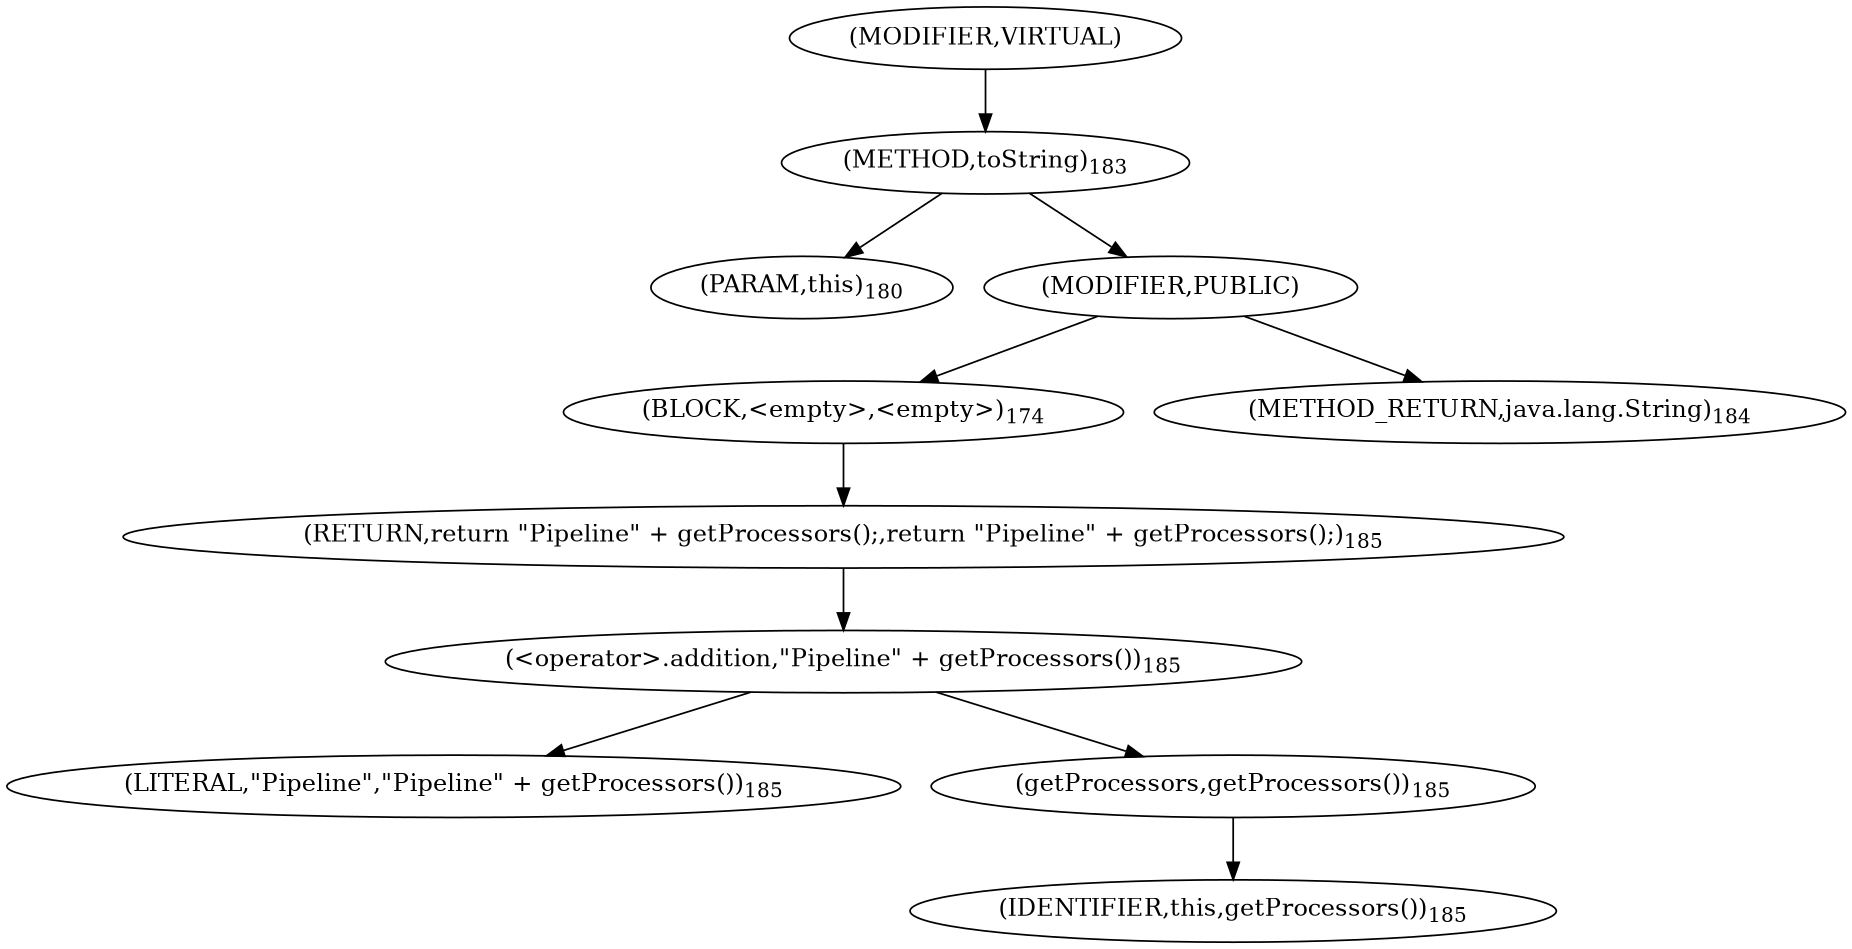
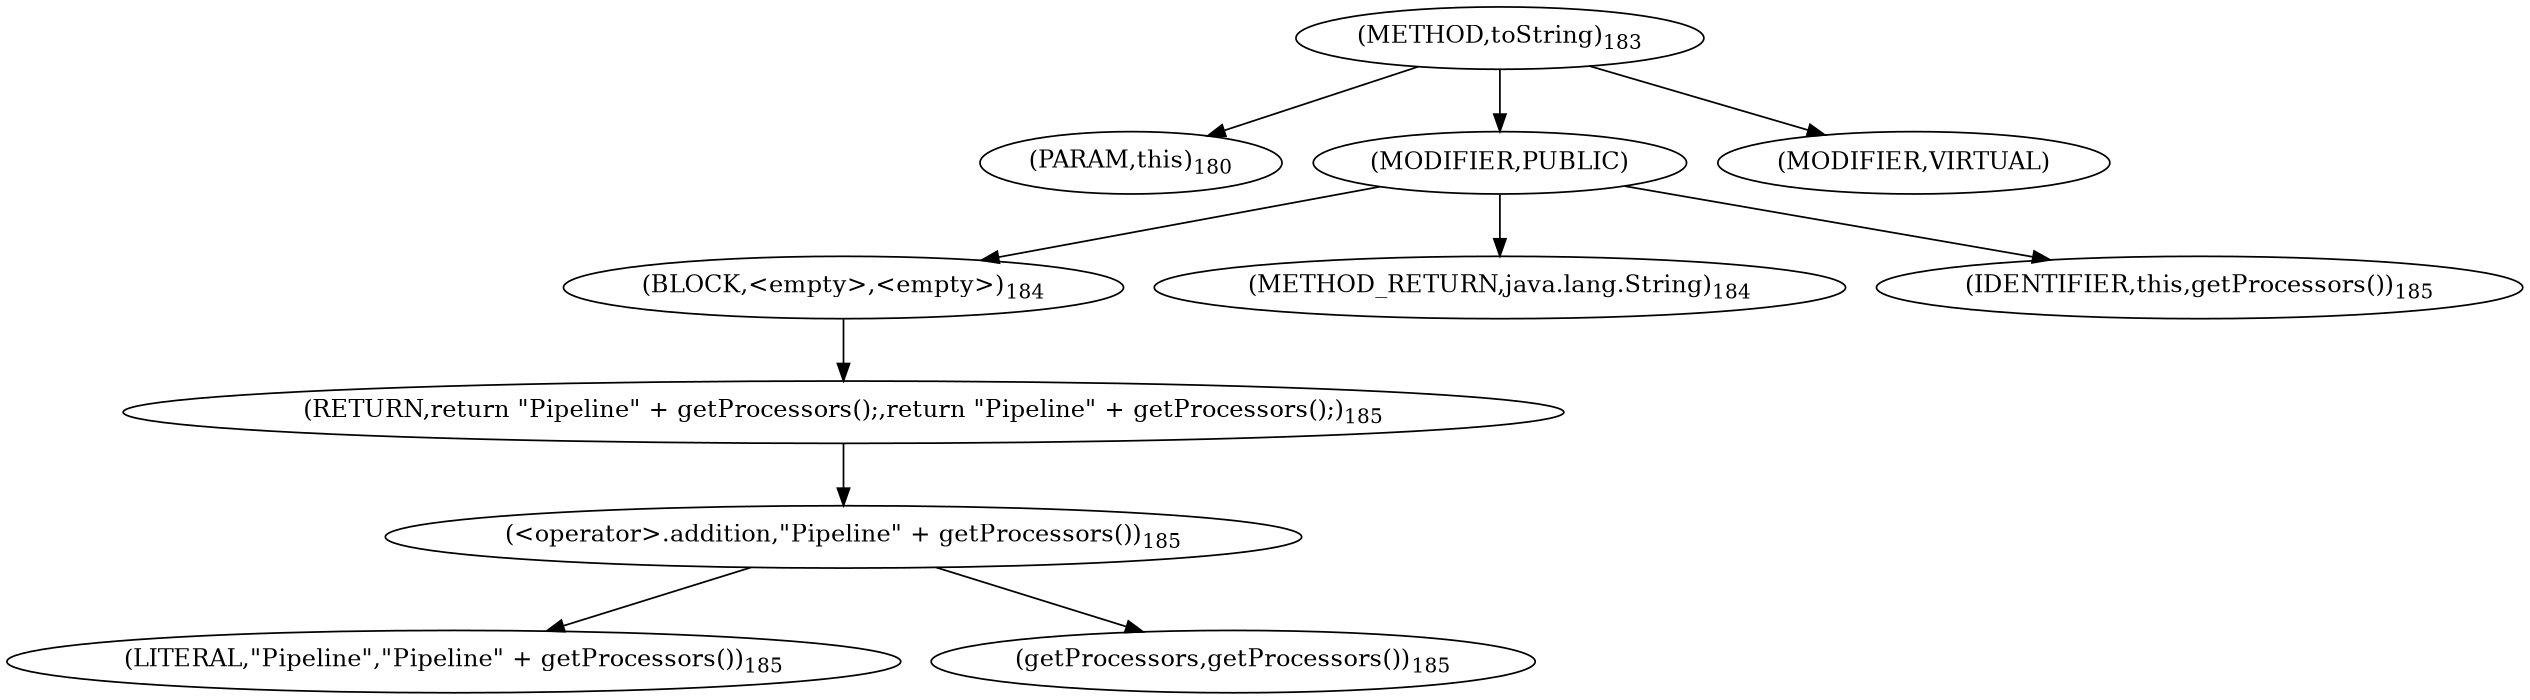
(986, 92) -> (1699, 98)
(1025, 410) -> (1025, 285)
(1233, 840) -> (1829, 222)
